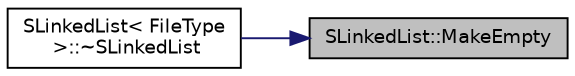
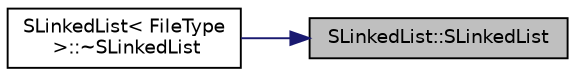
(439, 38) -> (439, 38)
